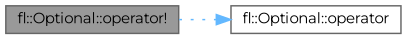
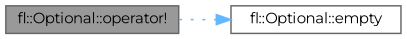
(316, 20) -> (316, 20)
